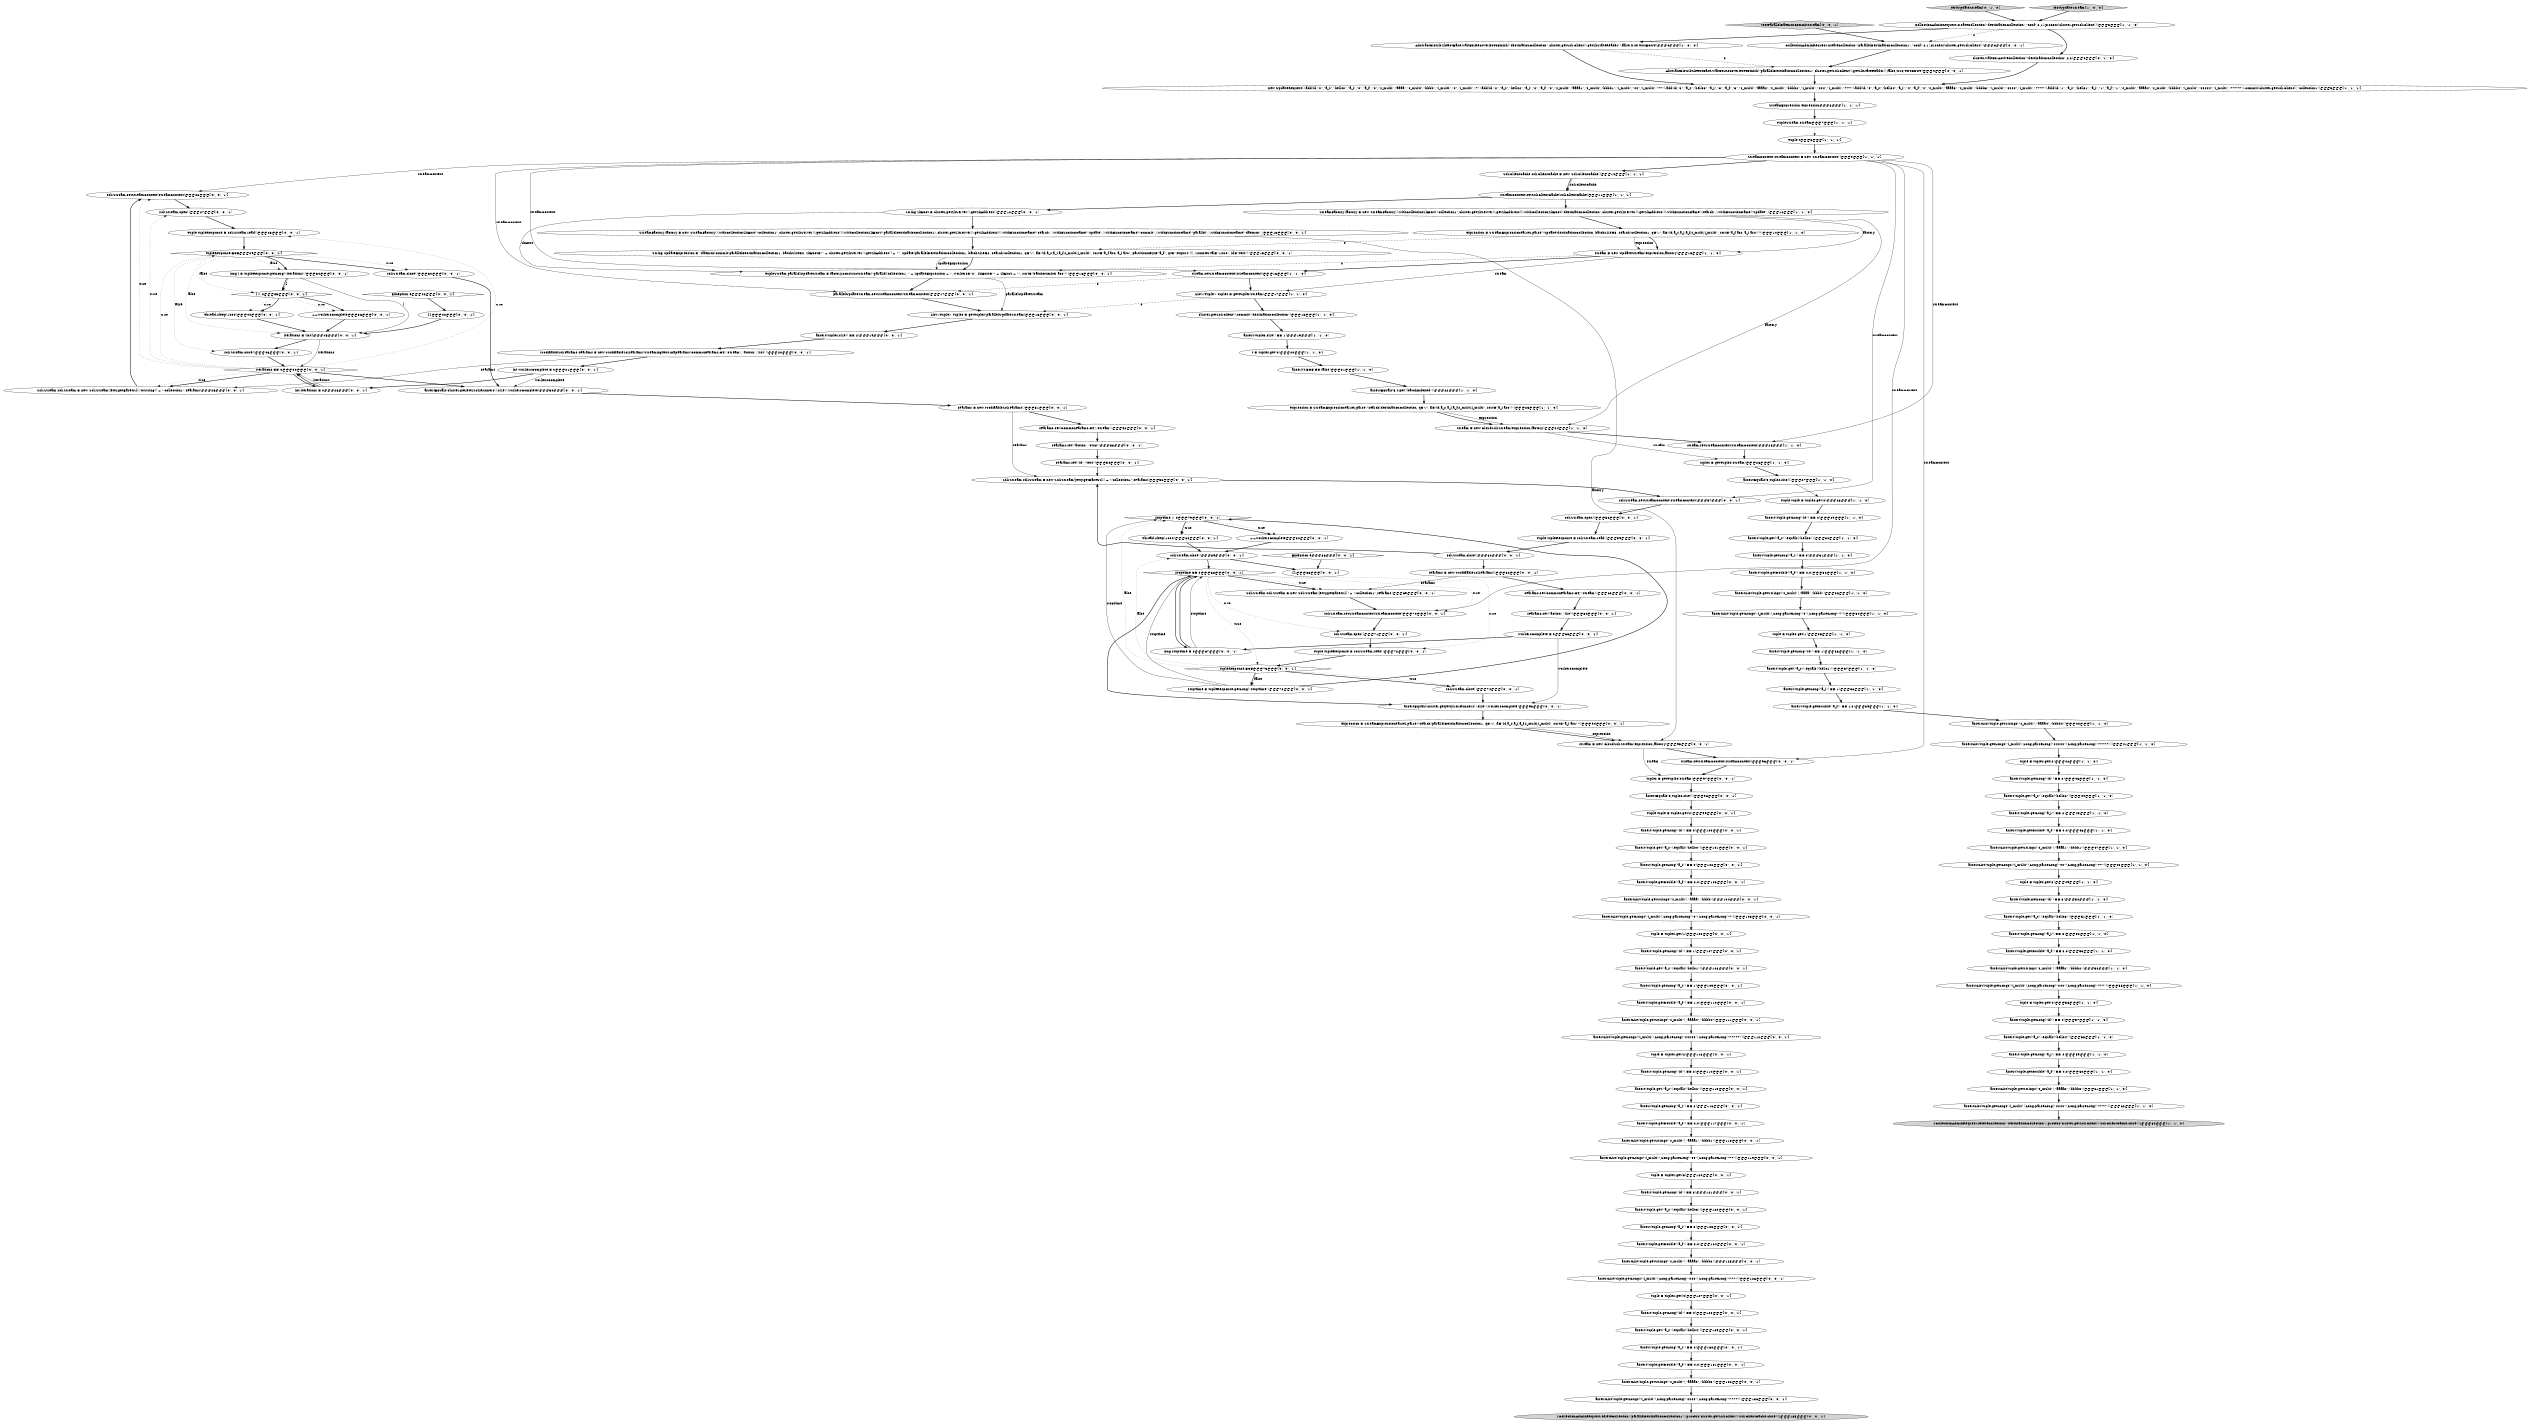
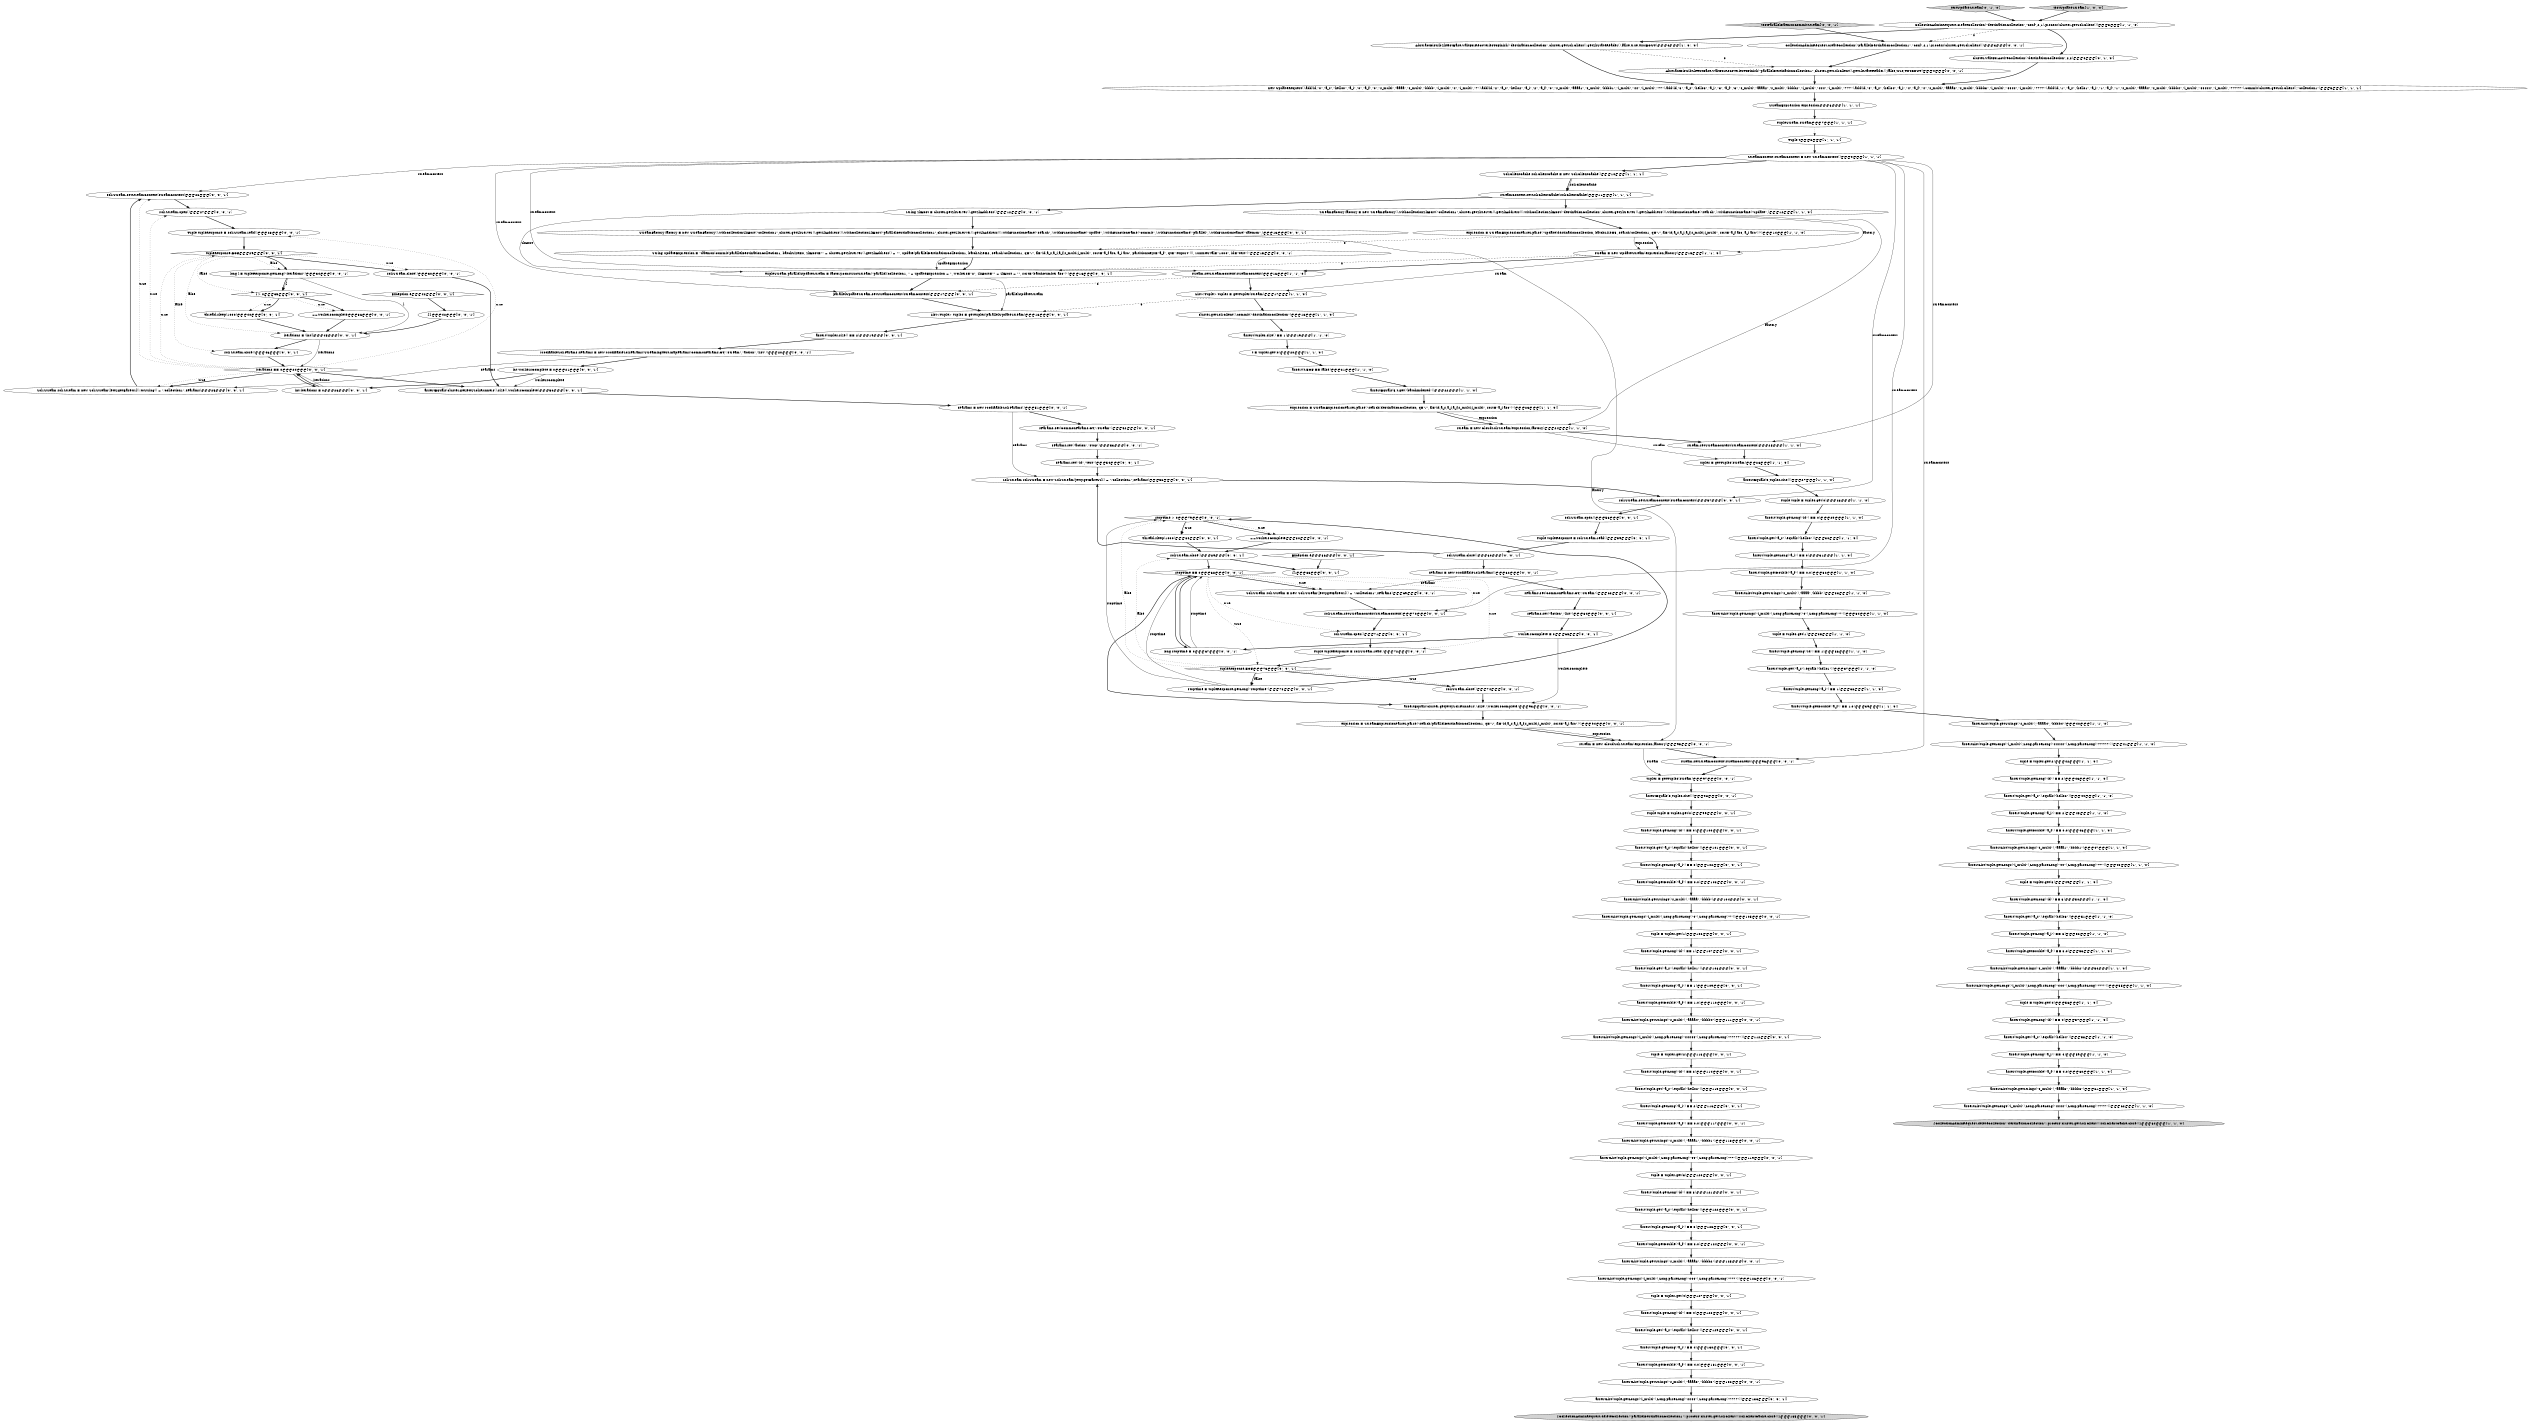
(1806, 490) -> (1806, 490)
